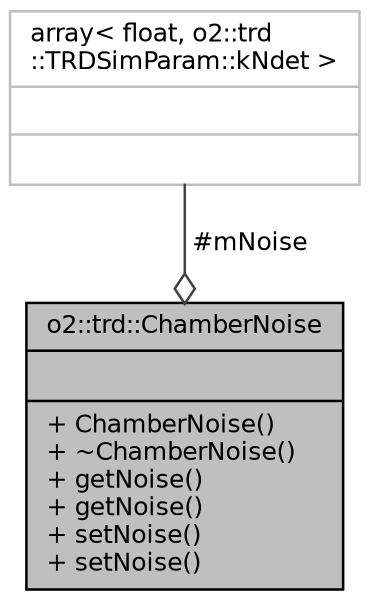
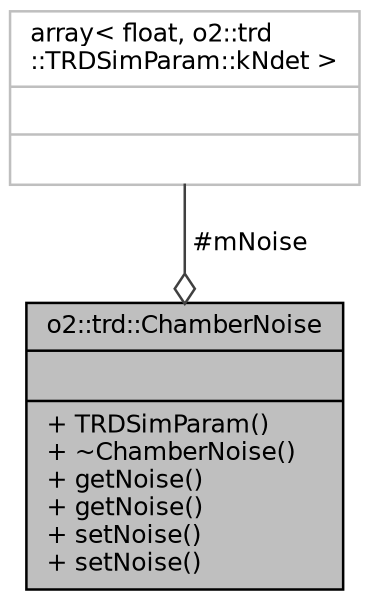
(161, 425) -> (158, 425)
